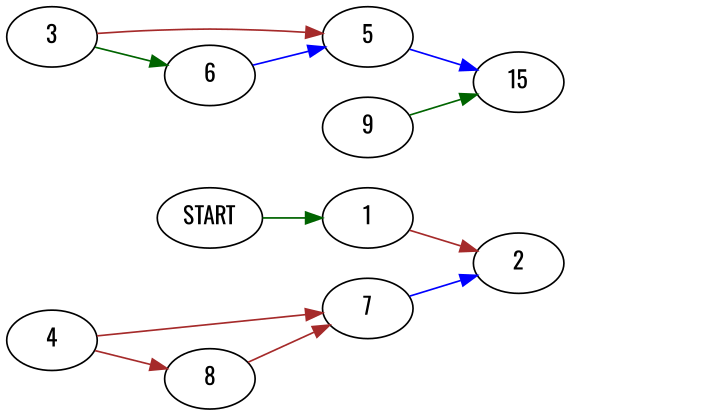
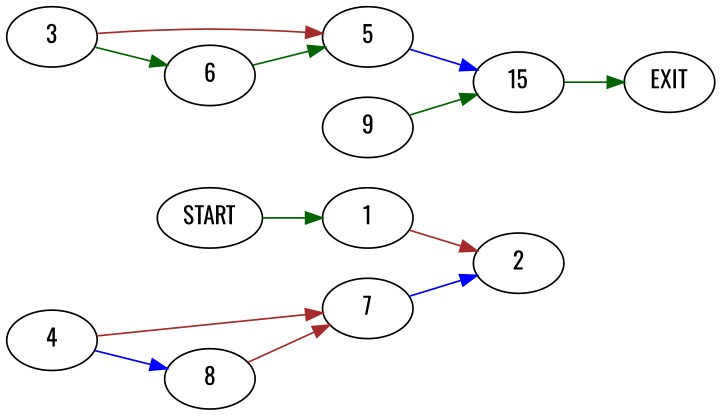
(281, 58) -> (281, 58)
none -> (670, 82)
(123, 358) -> (123, 358)
